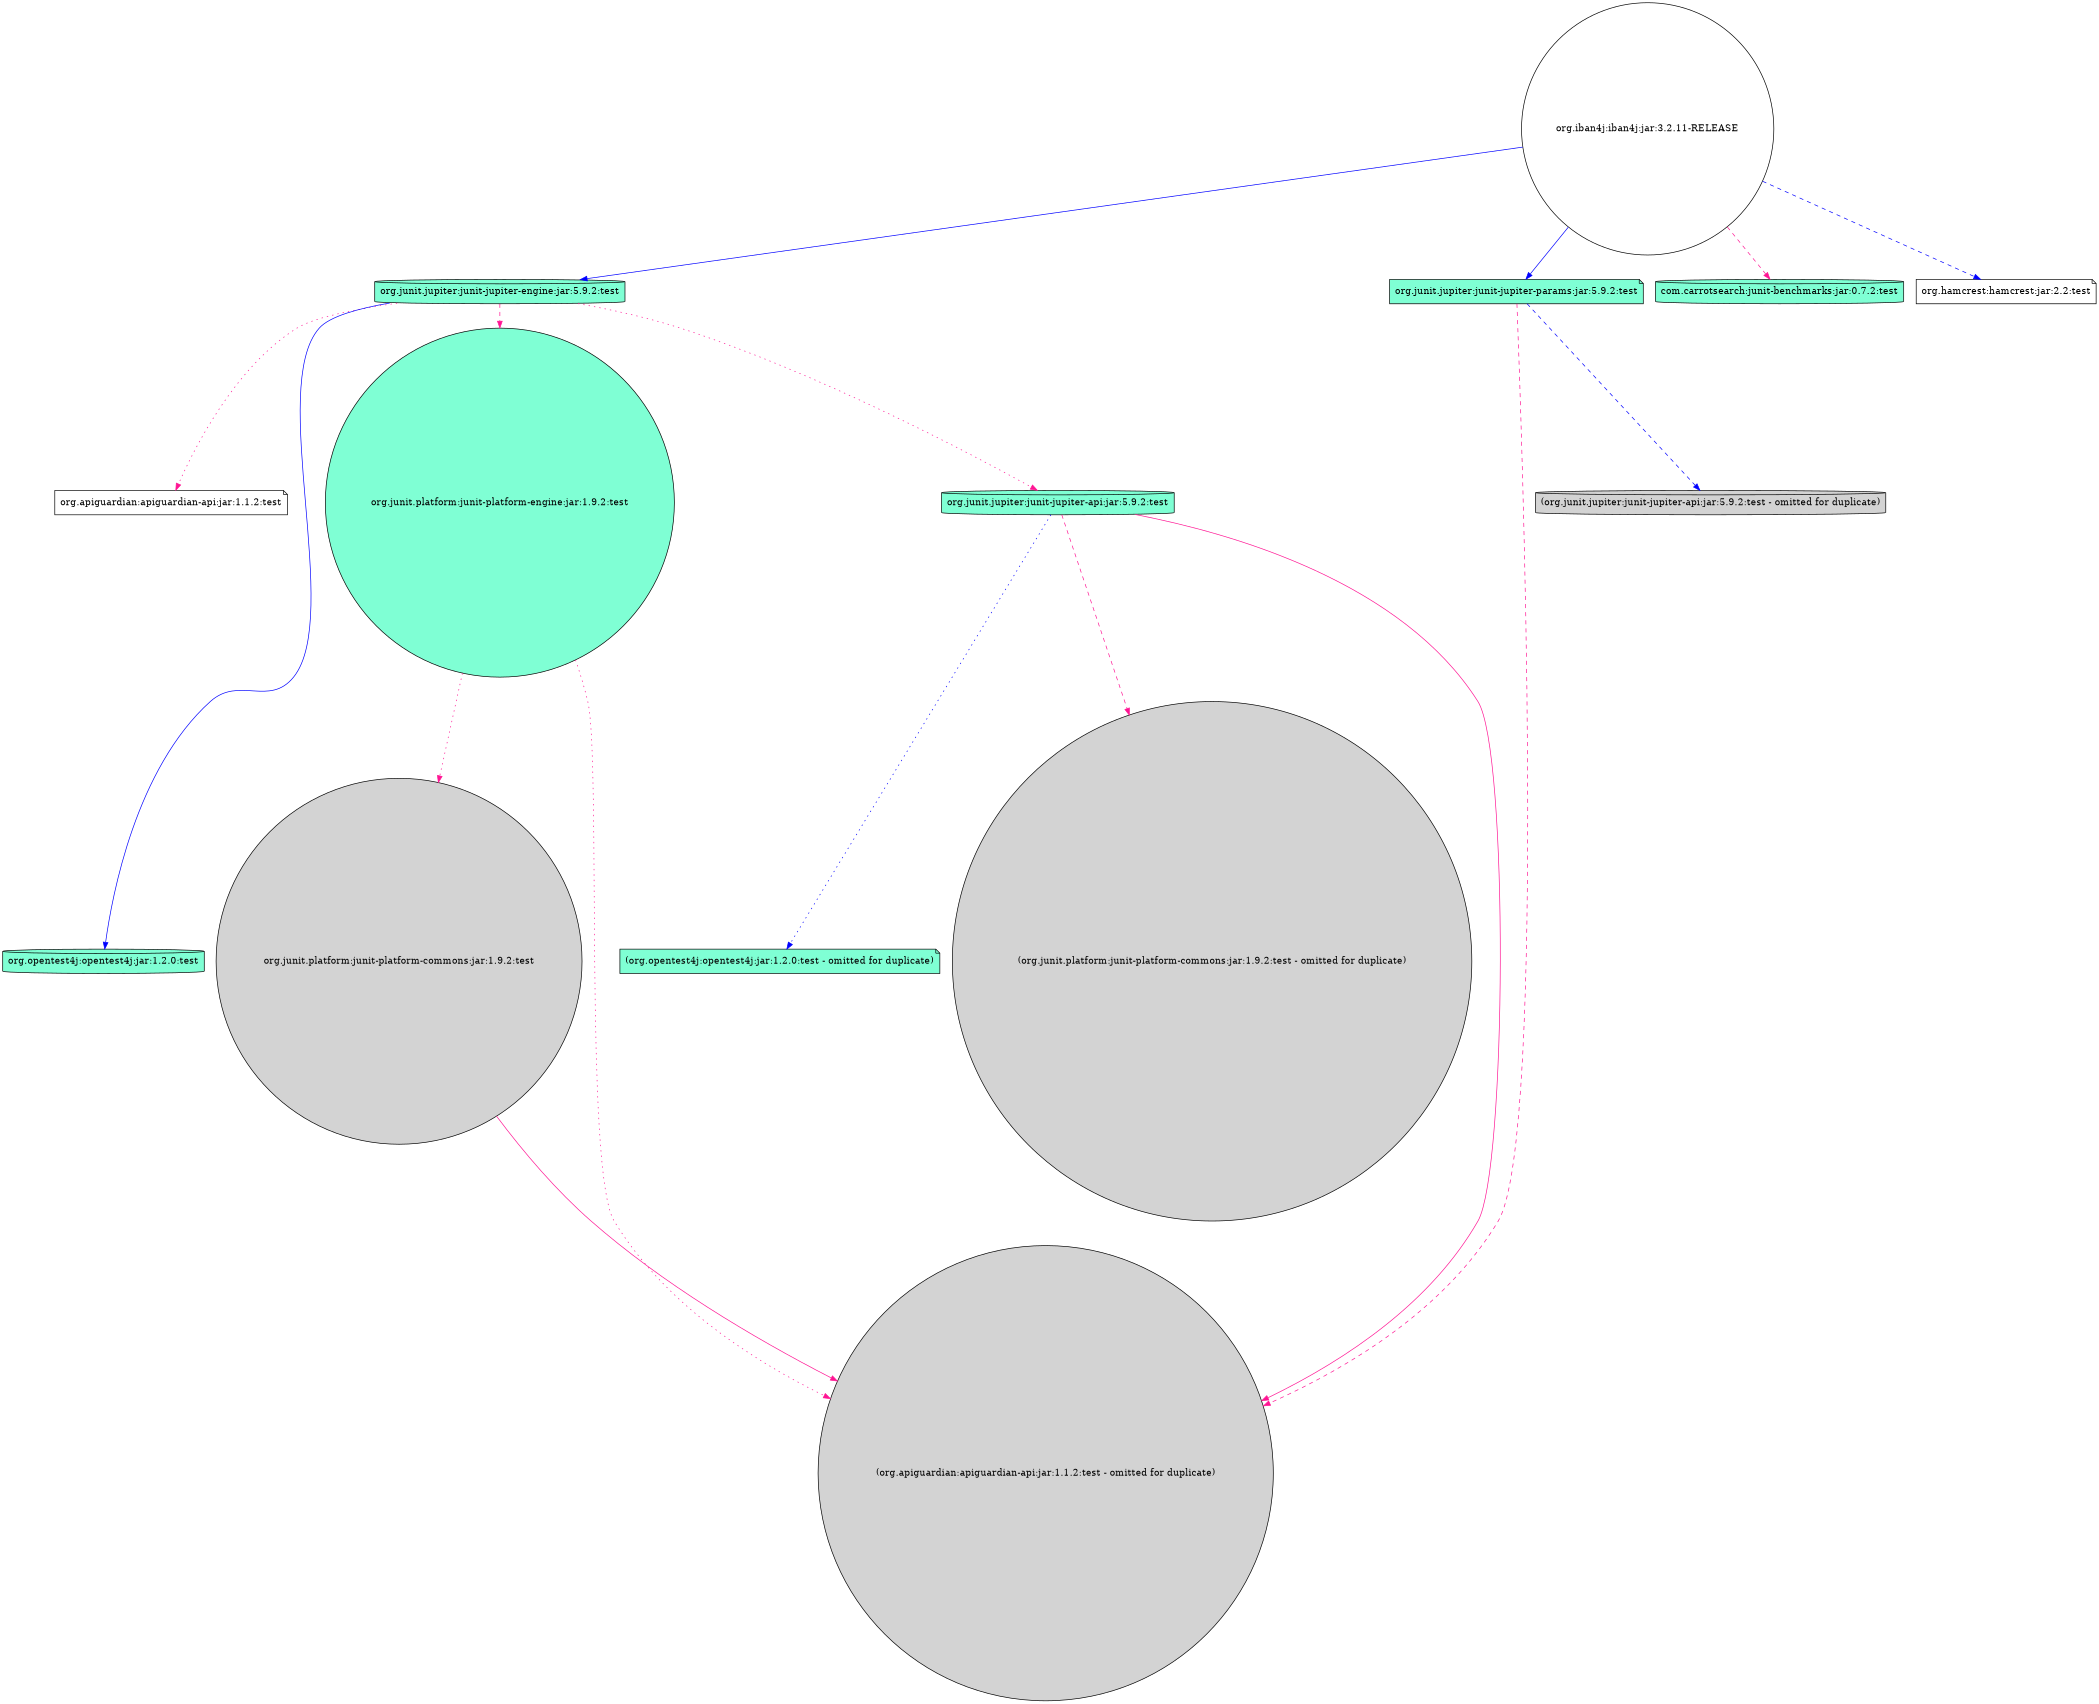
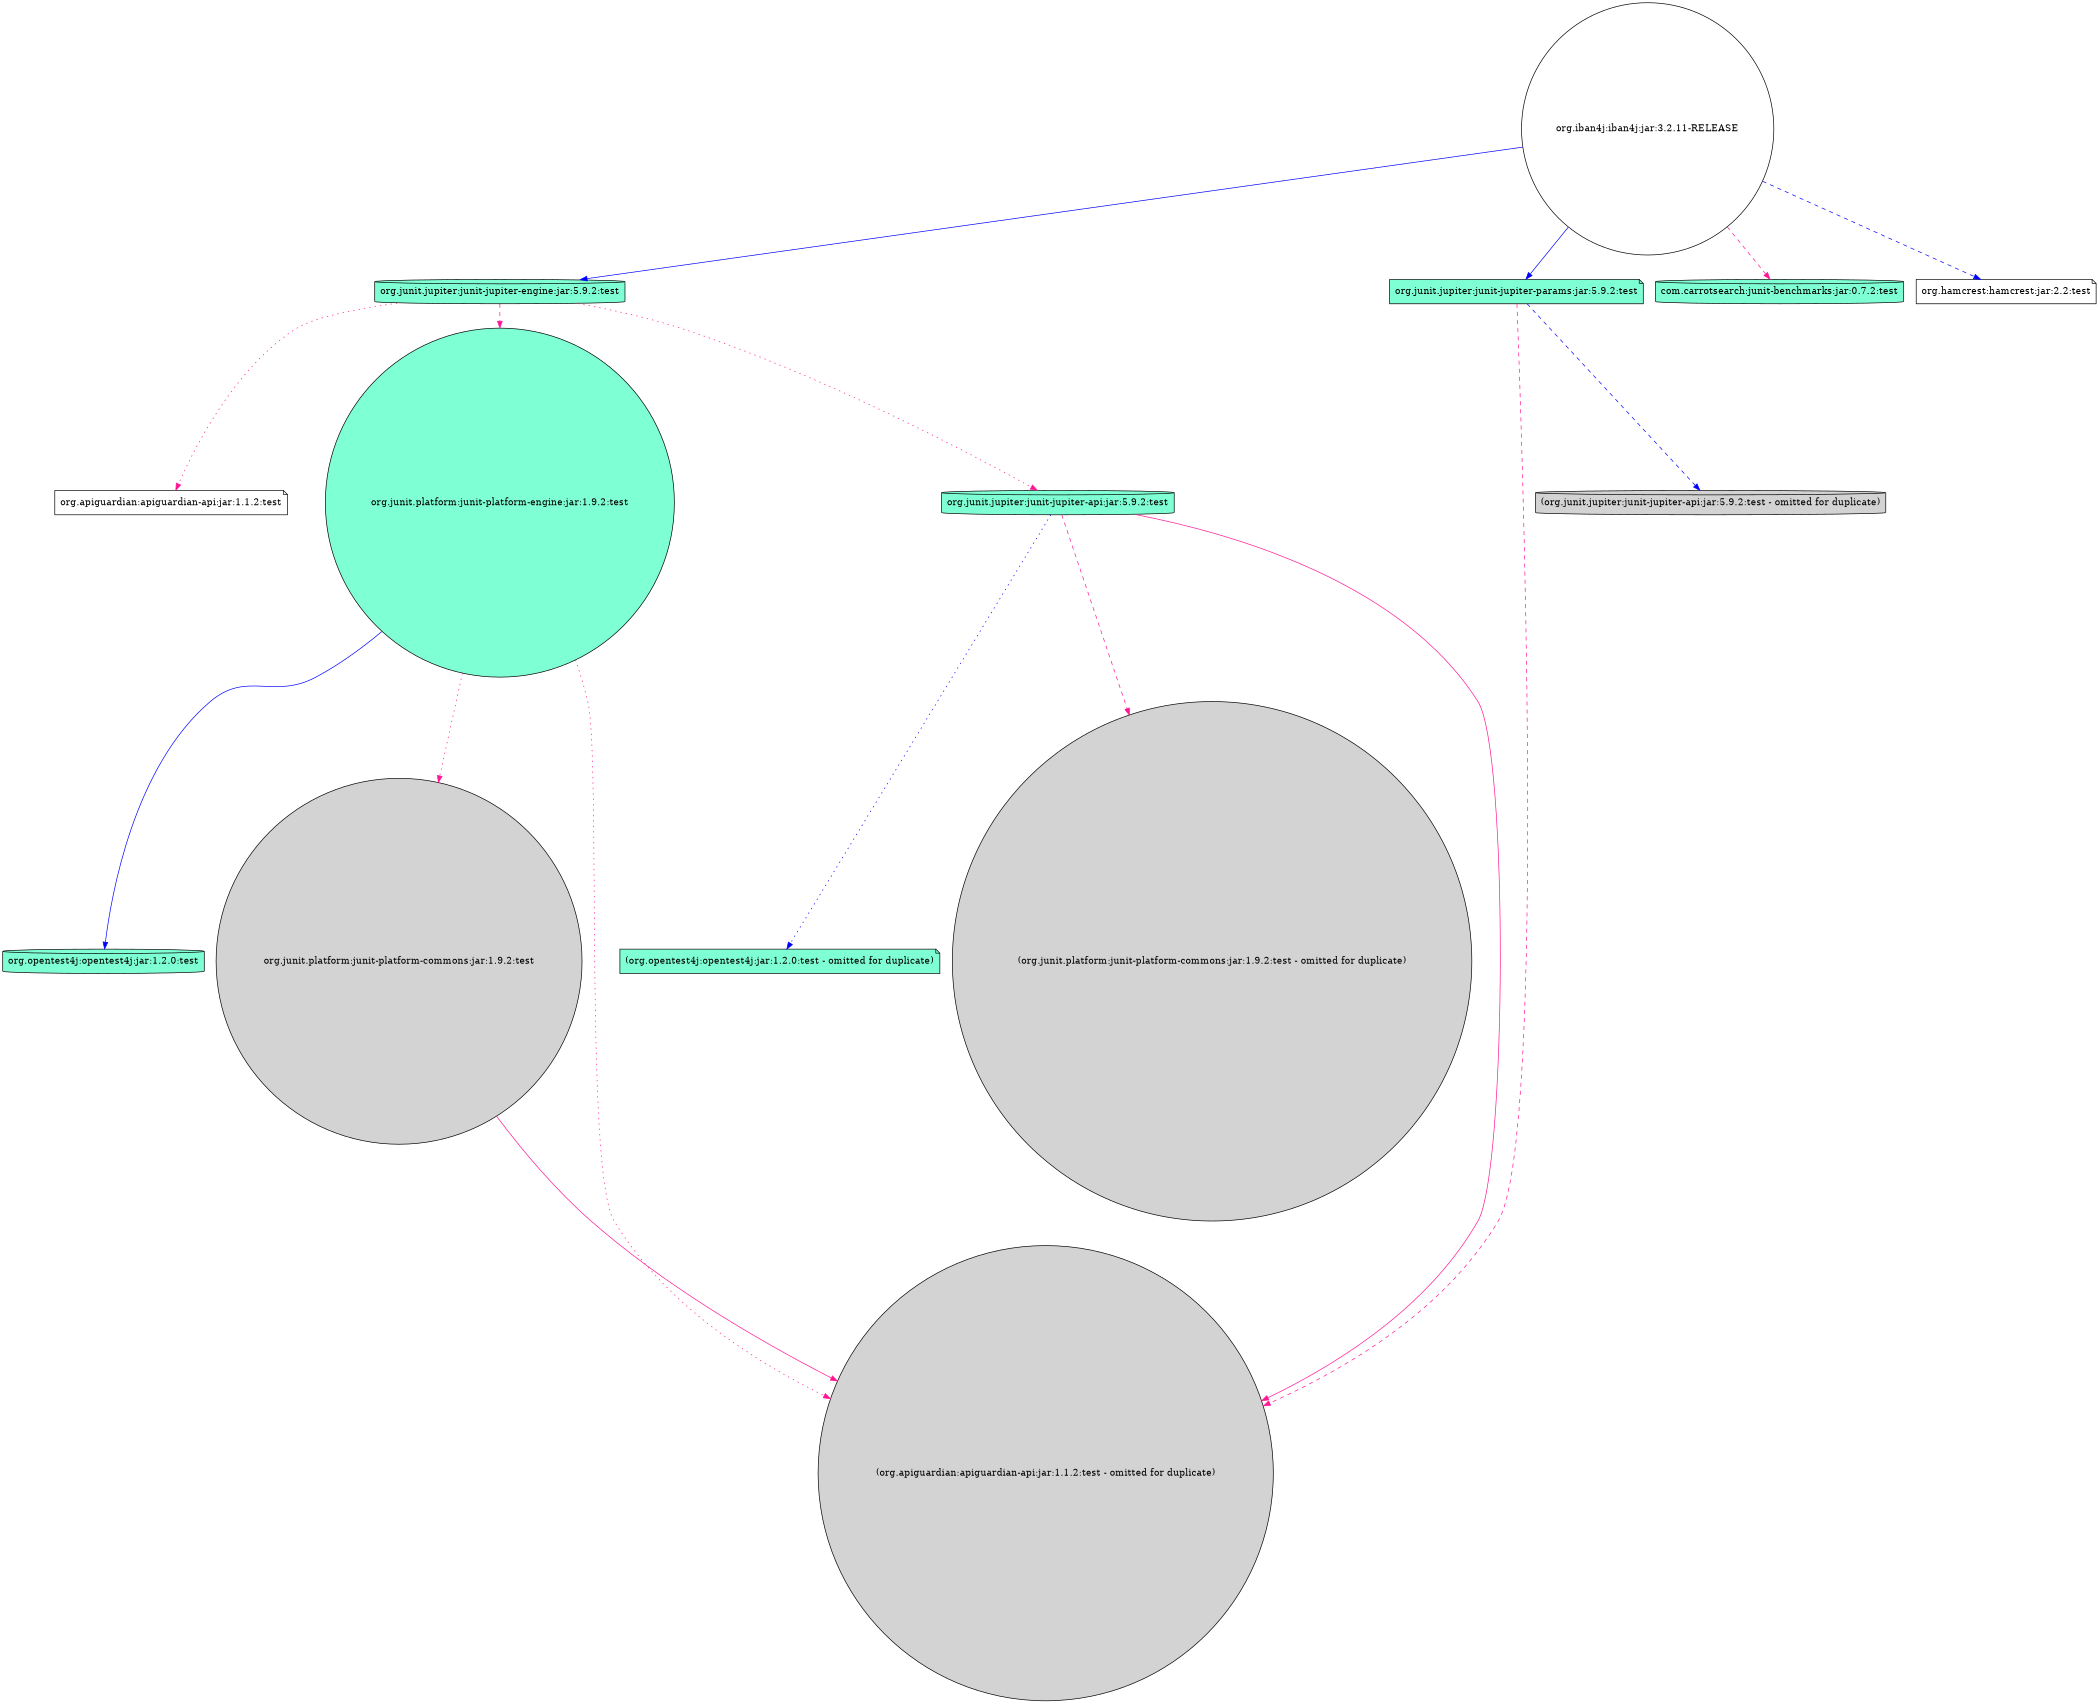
(307, 643) -> (184, 729)
